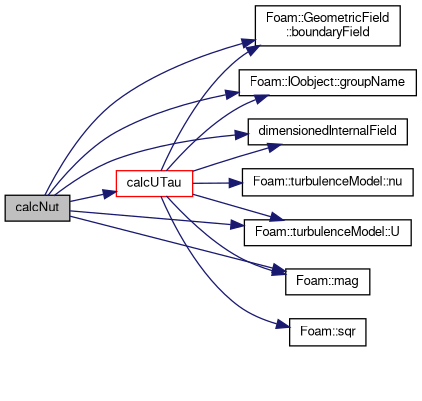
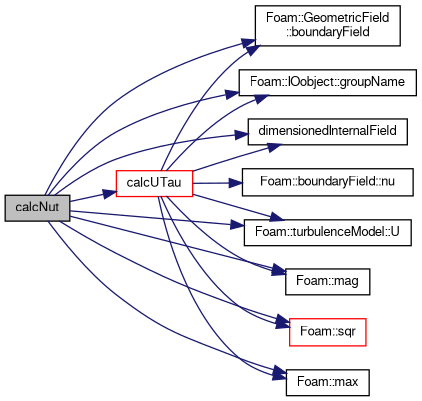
(328, 182) -> (328, 182)
none -> (165, 277)
(328, 332) -> (328, 332)
none -> (328, 383)
